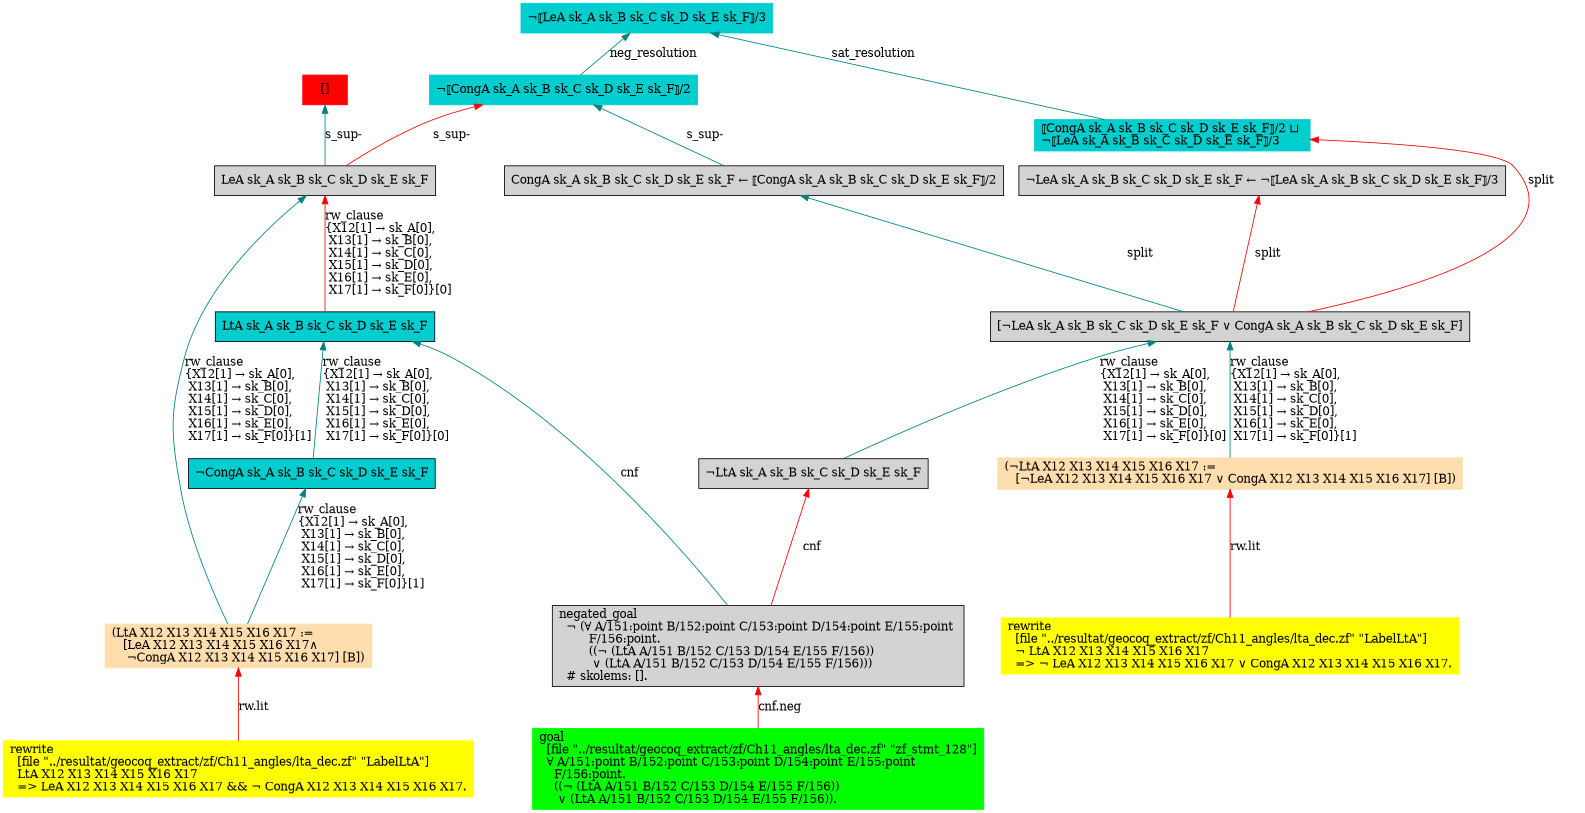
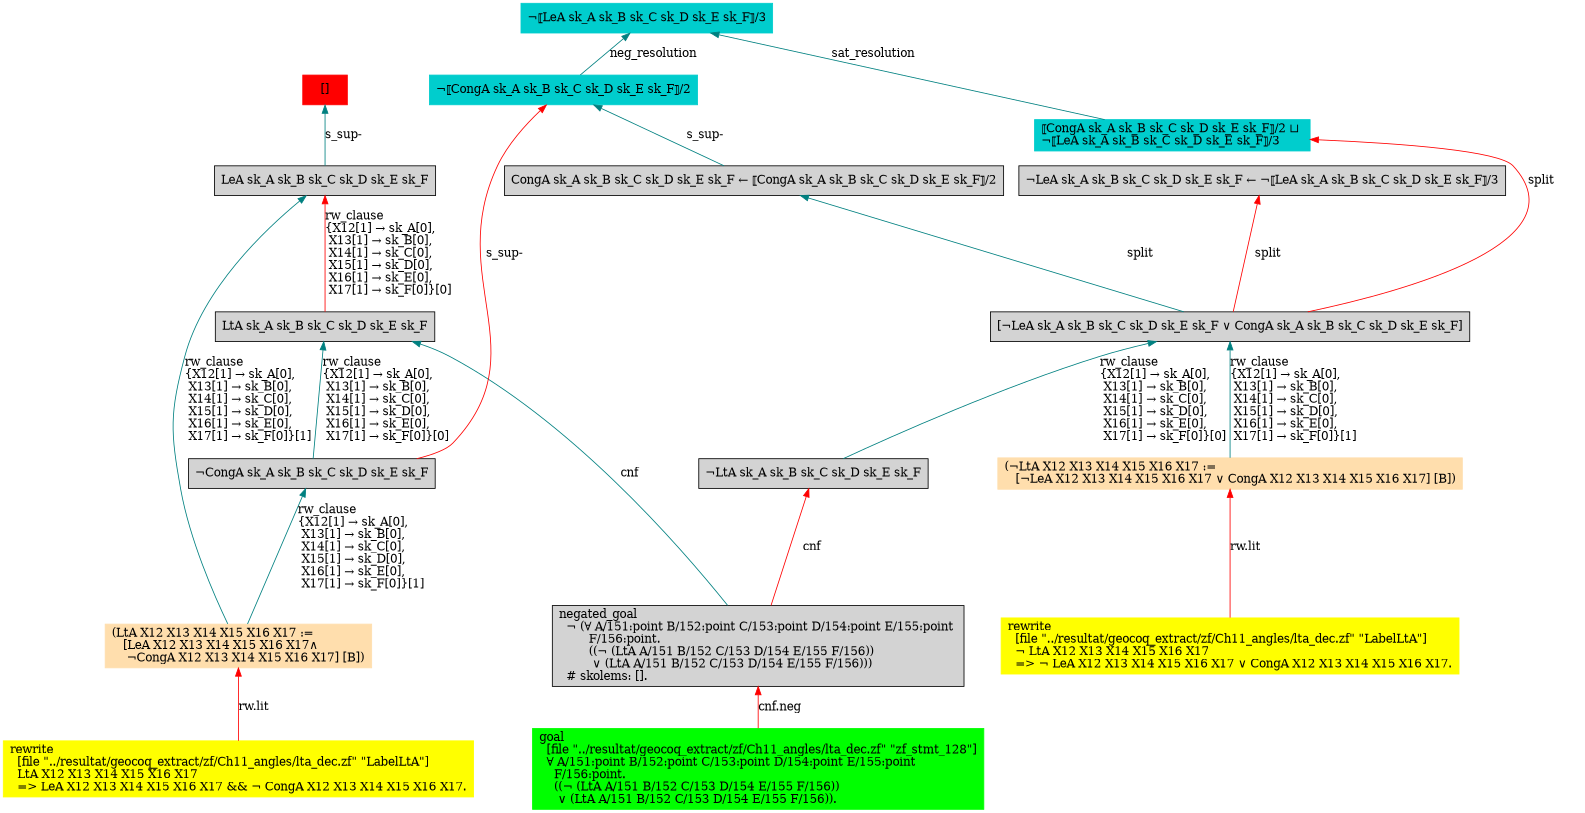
(408, 131) -> (485, 293)
(325, 327) -> (325, 327)
(312, 474) -> (312, 474)
